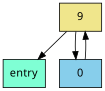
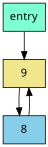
(55, 43) -> (24, 42)
(81, 74) -> (24, 130)
